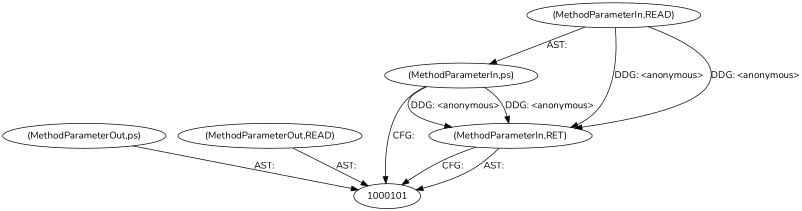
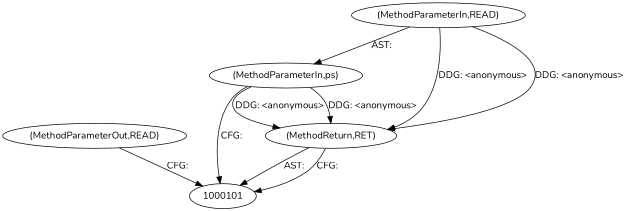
(84, 136) -> none
(511, 136) -> (331, 136)
(348, 166) -> (179, 166)
